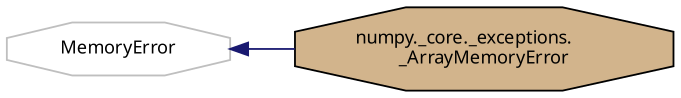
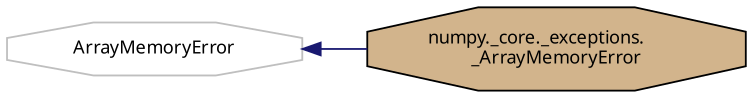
(118, 49) -> (155, 49)
